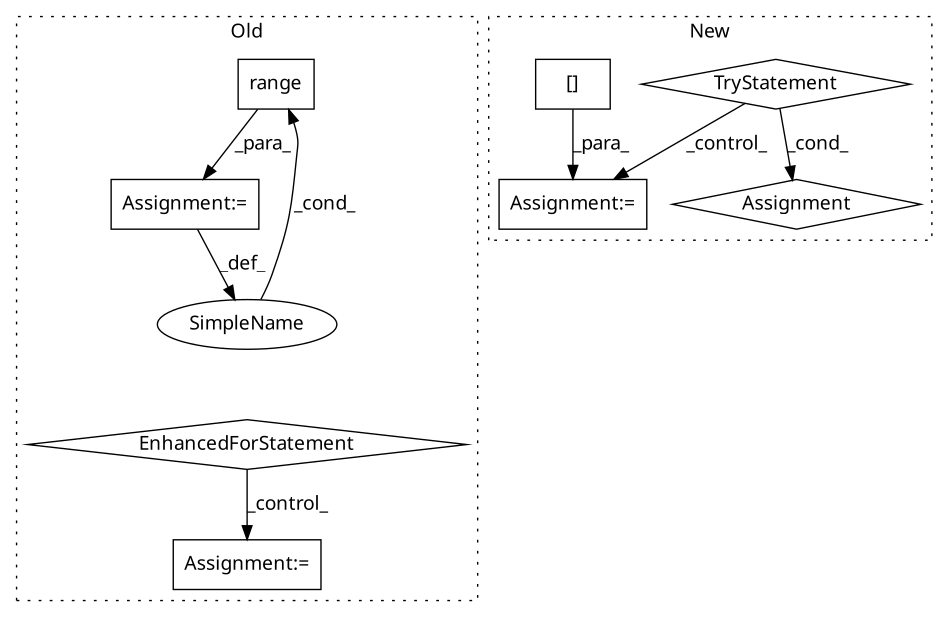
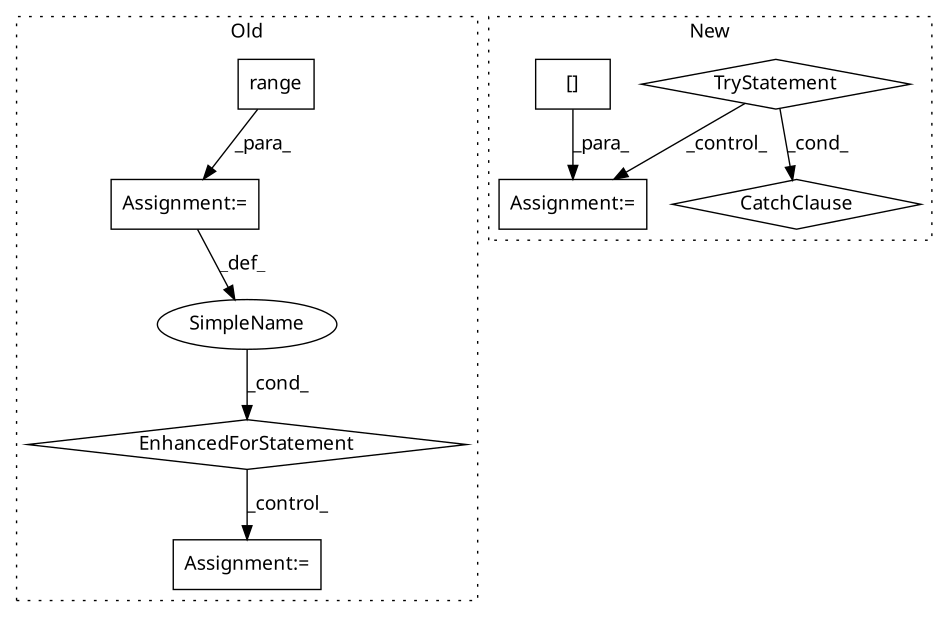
(797, 204) -> (797, 204)
(290, 213) -> (247, 378)
